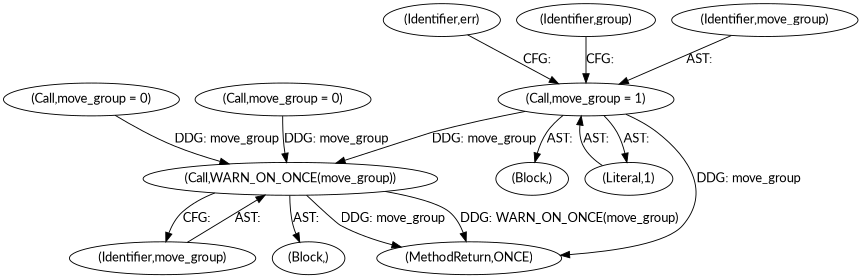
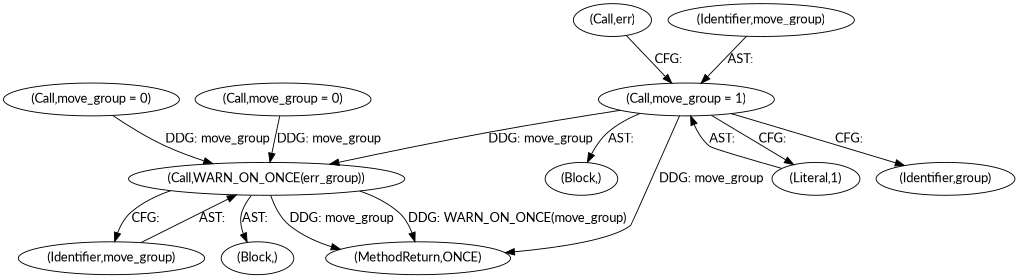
(442, 20) -> (612, 20)
(586, 55) -> (813, 138)
(638, 139) -> (774, 139)
(290, 179) -> (267, 179)
